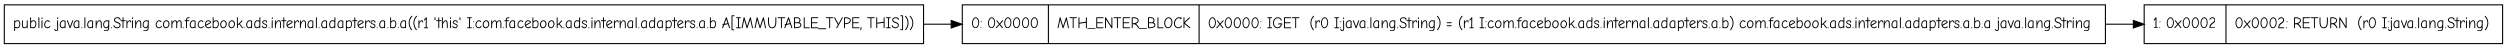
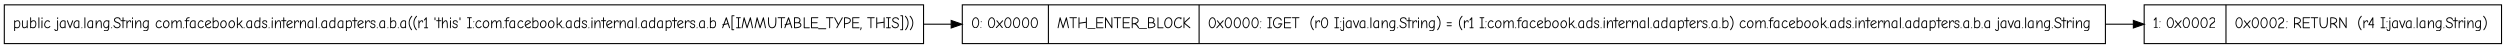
(2364, 24) -> (2364, 24)
